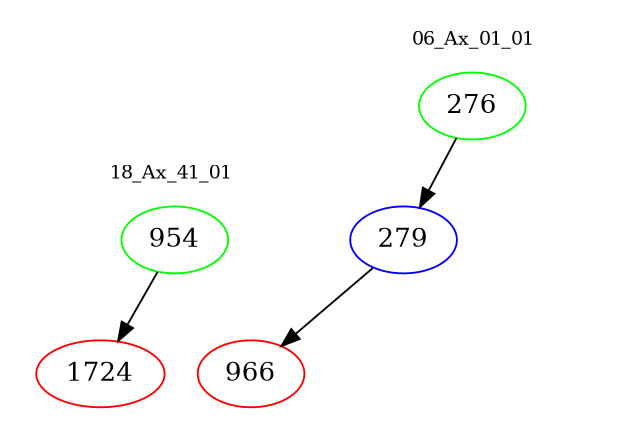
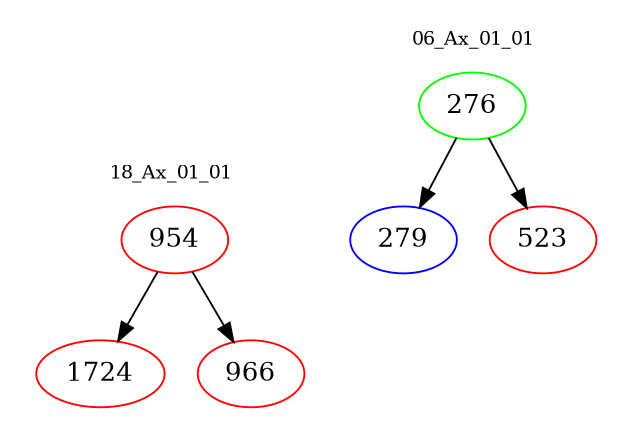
(171, 174) -> (171, 174)
(175, 240) -> (175, 240)
none -> (543, 240)
(334, 301) -> (208, 299)
